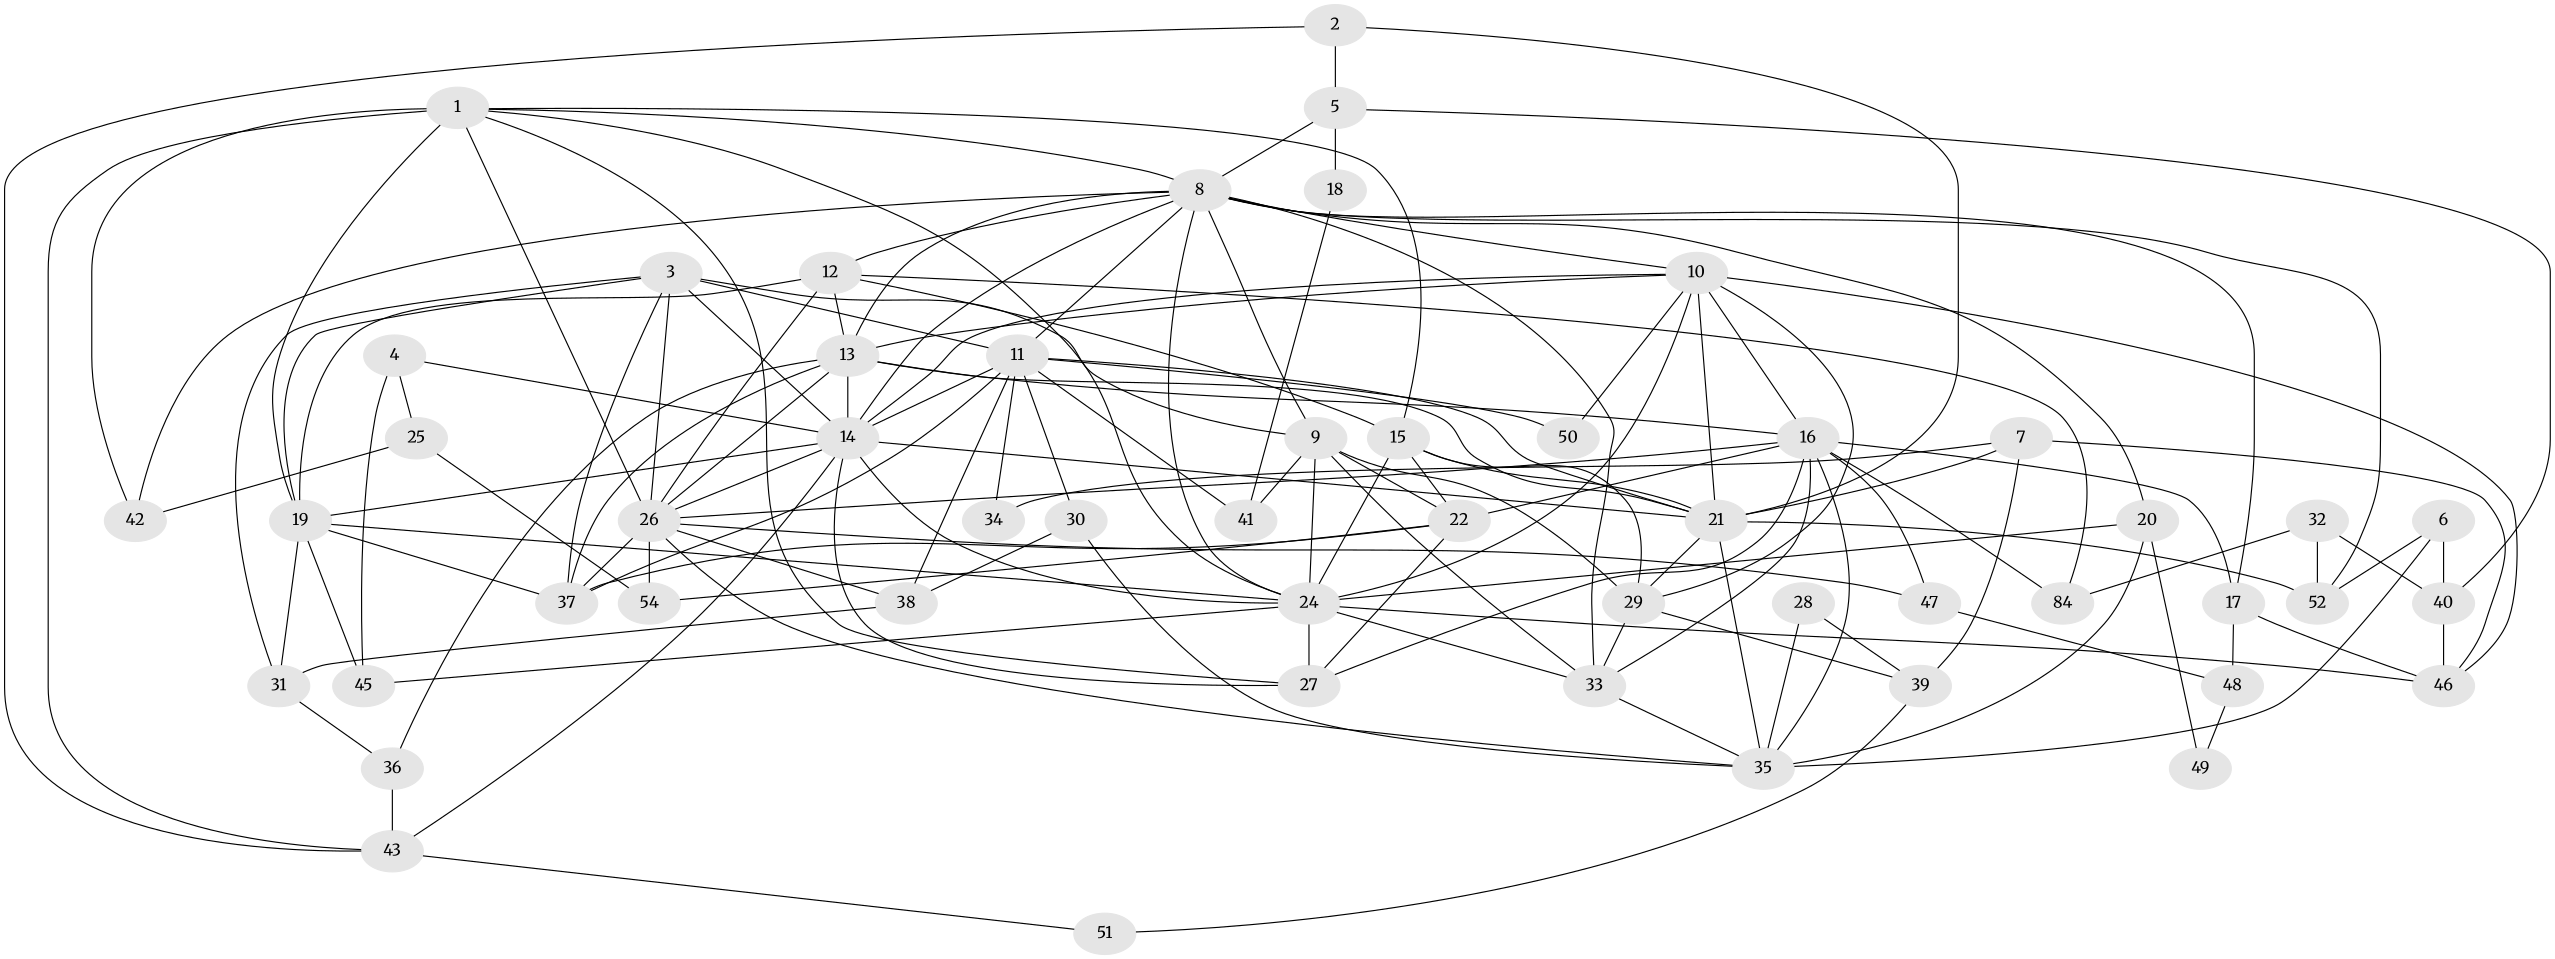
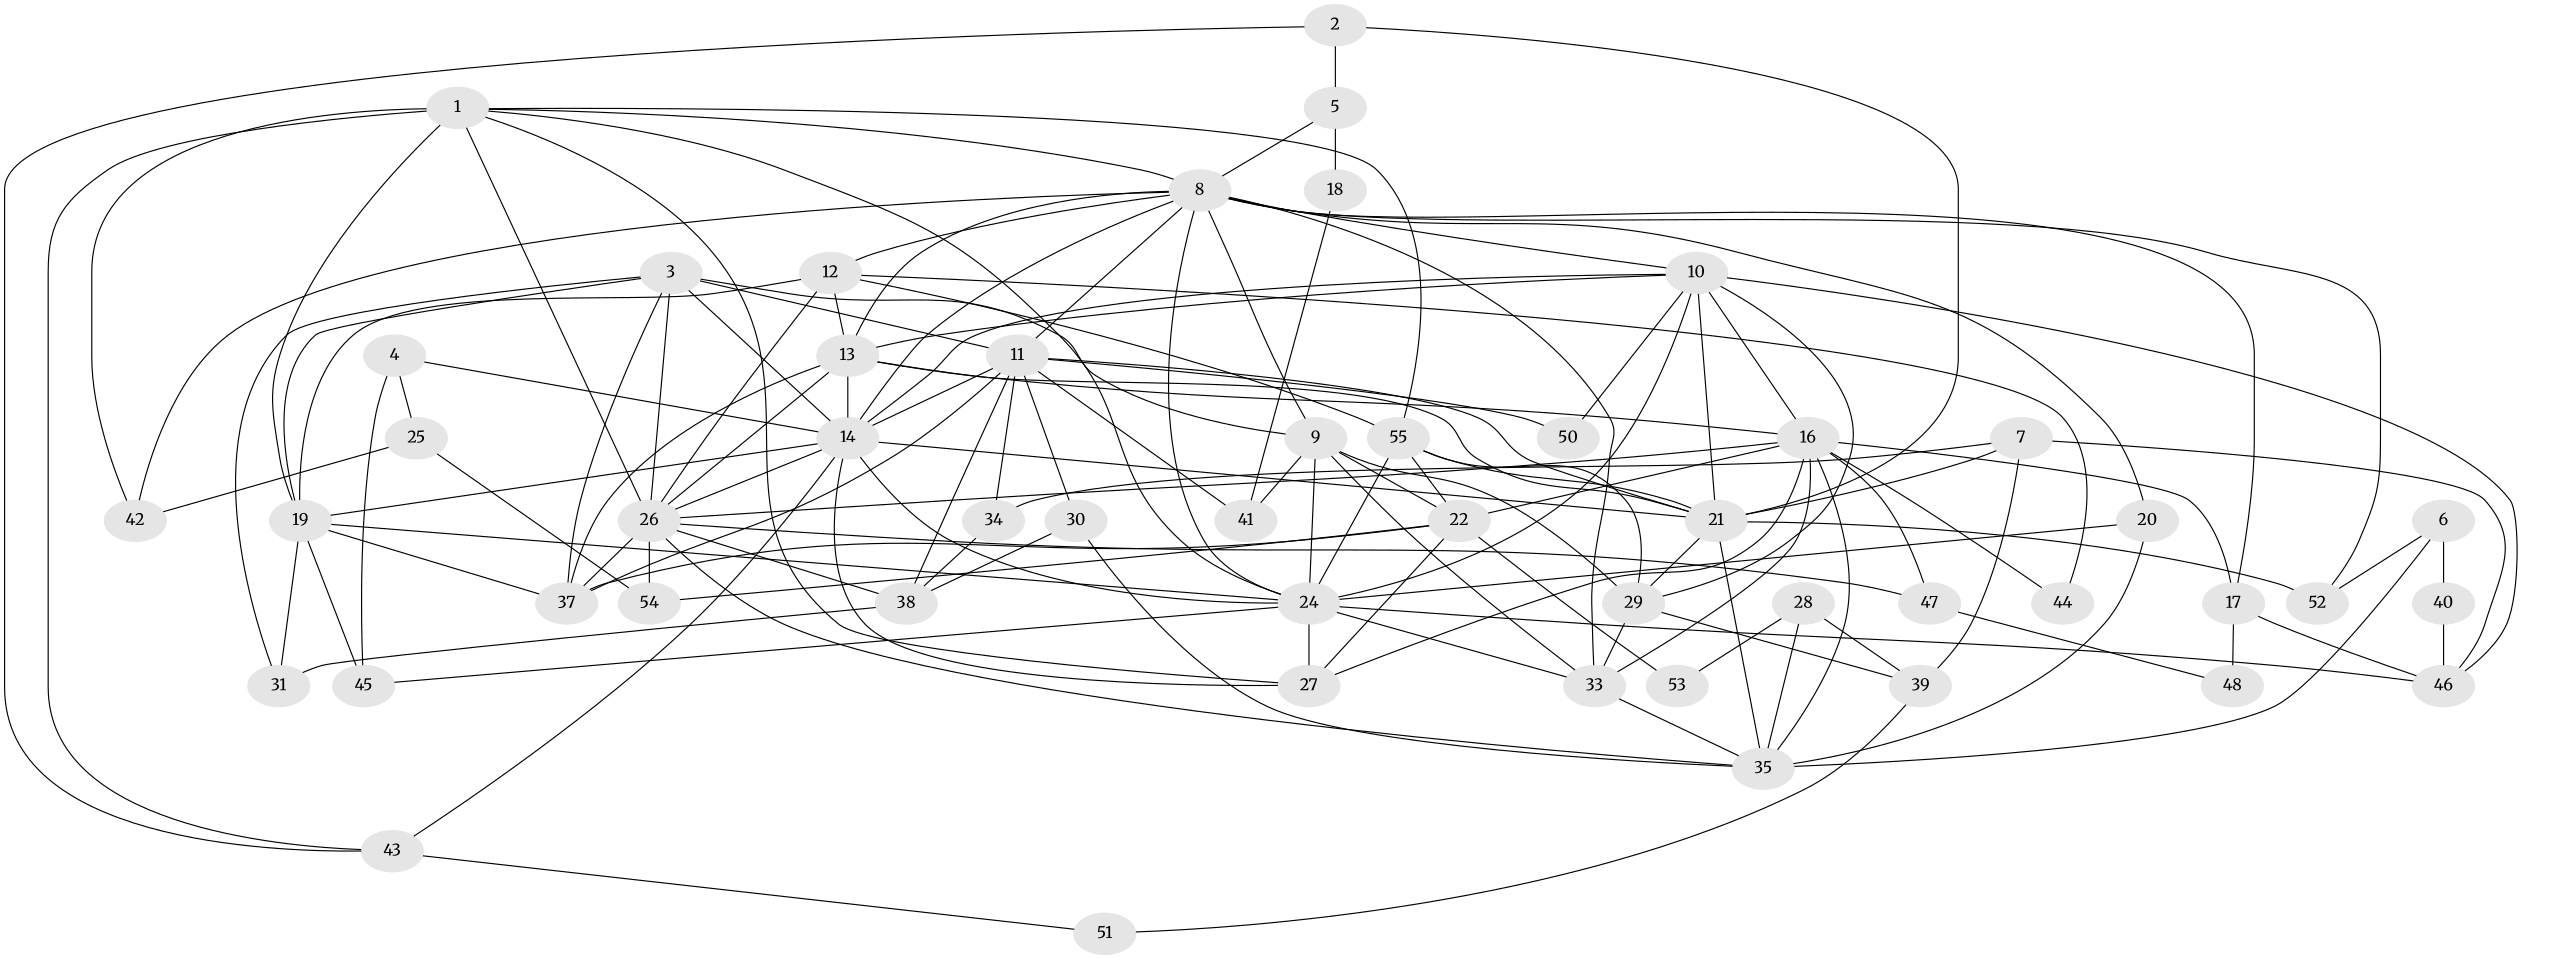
(2142, 159) -> none
(1398, 438) -> (1398, 438)
(2317, 521) -> none
none -> (950, 562)
(2063, 603) -> (2063, 603)
none -> (1677, 686)
(392, 769) -> none
(2200, 769) -> none
